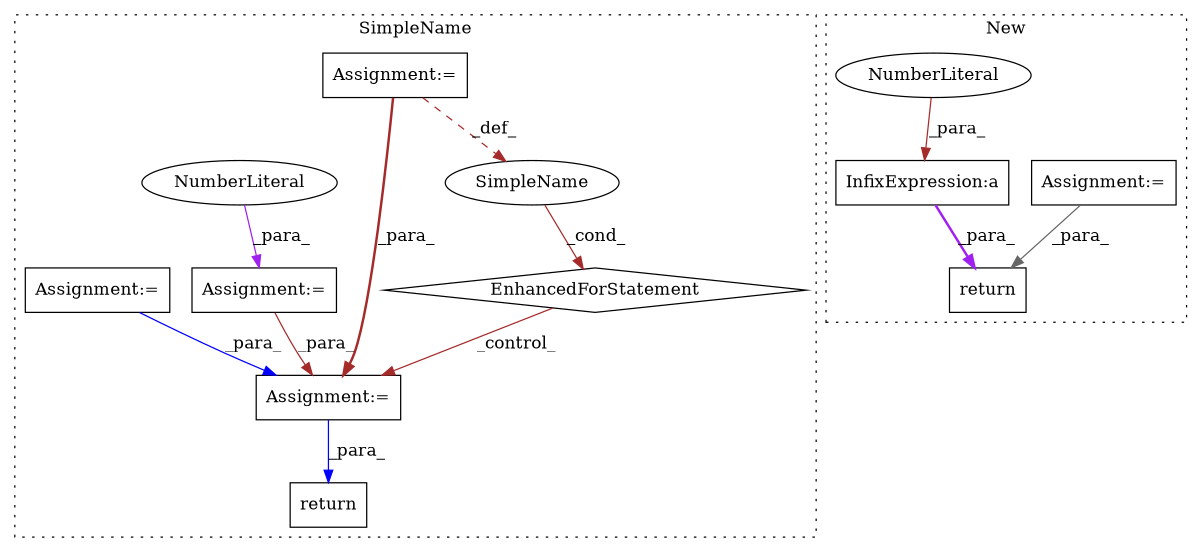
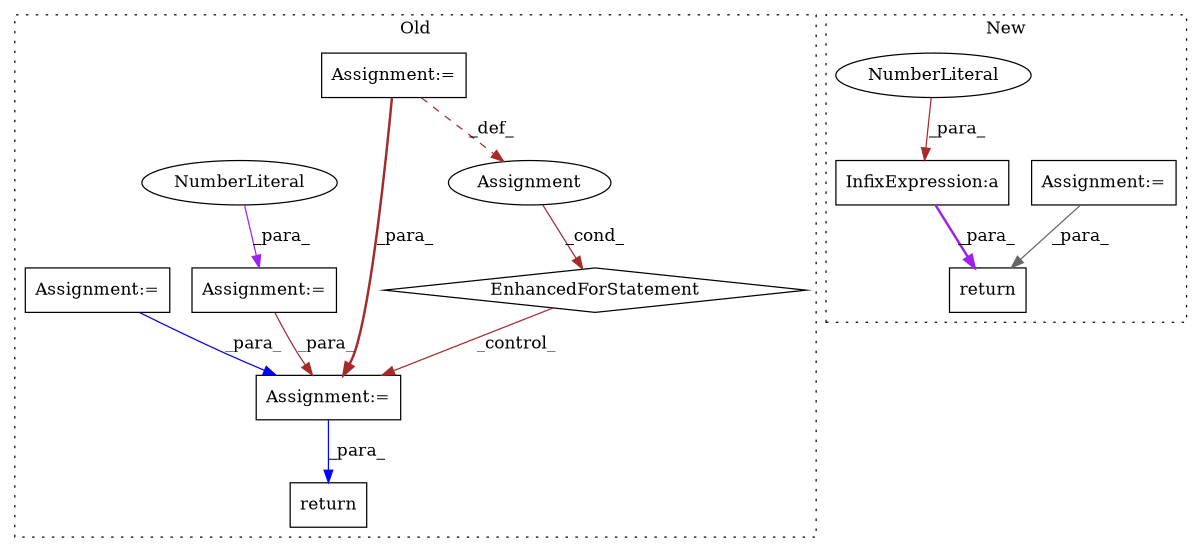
(415, 29) -> (415, 29)
(532, 183) -> (530, 183)
